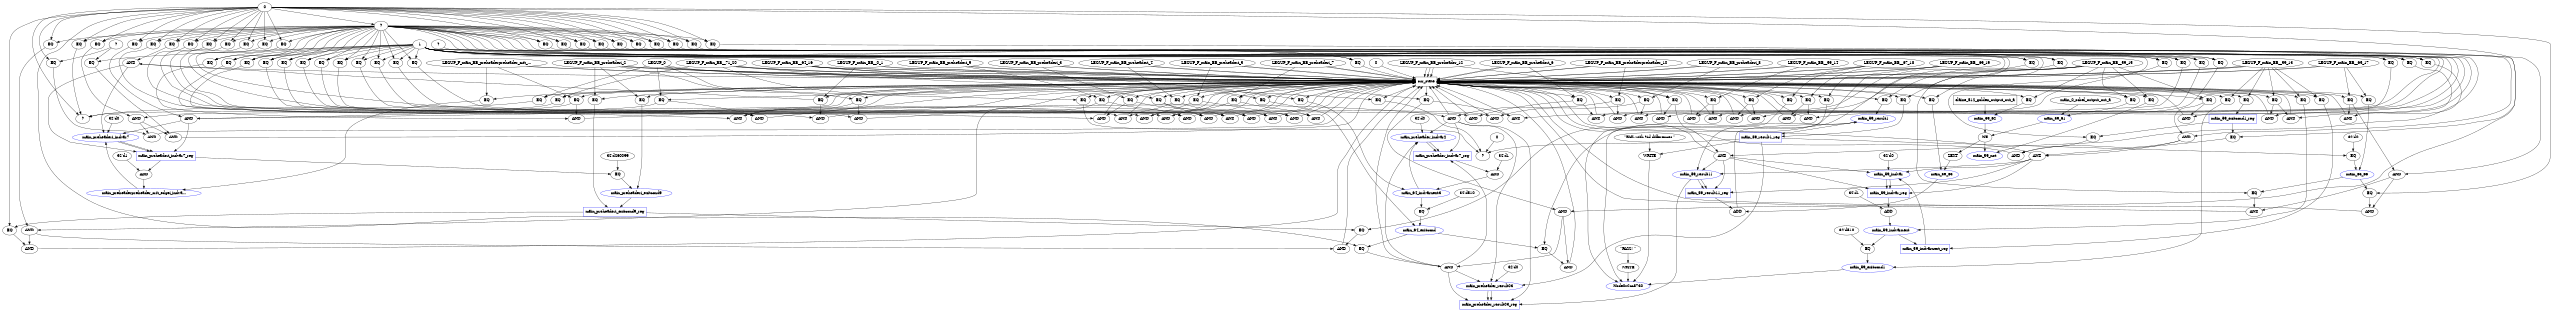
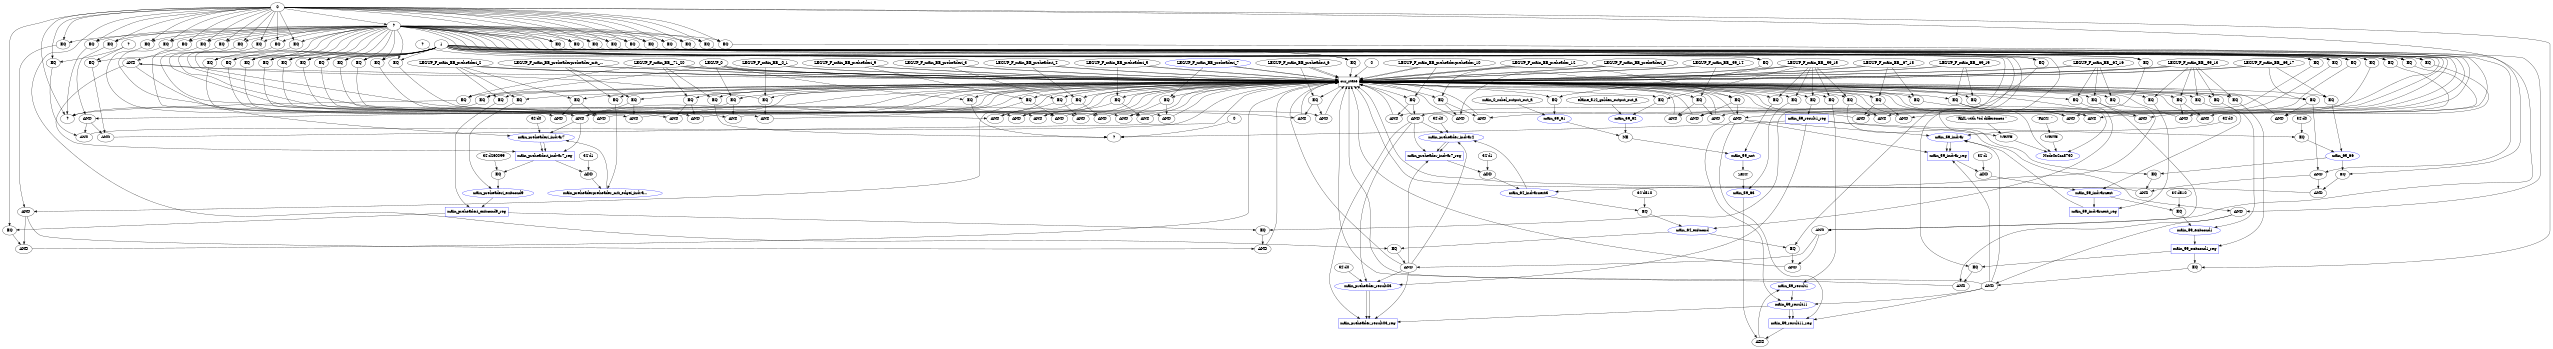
(1303, 63) -> (1208, 63)
(1985, 100) -> (1608, 100)
(1820, 128) -> none
(1970, 146) -> (1743, 164)
(1748, 277) -> (2195, 238)
